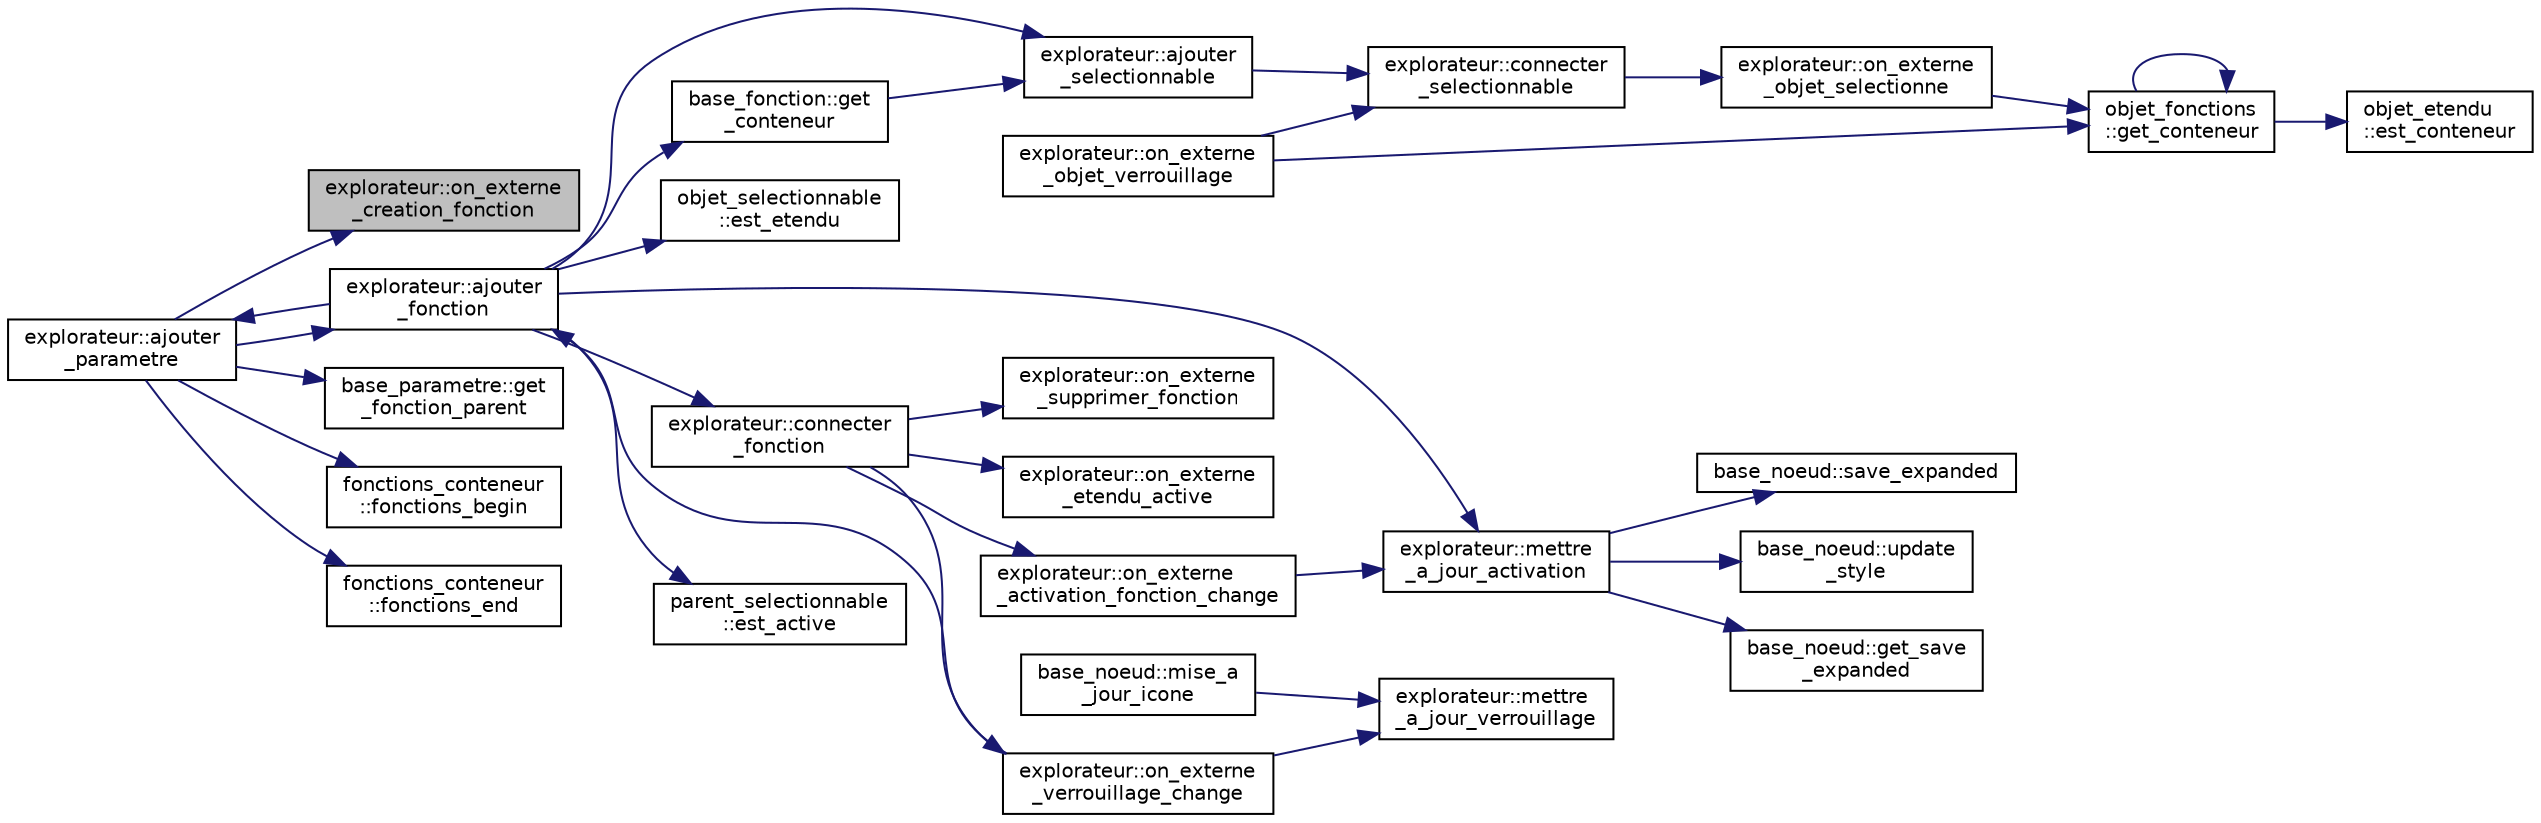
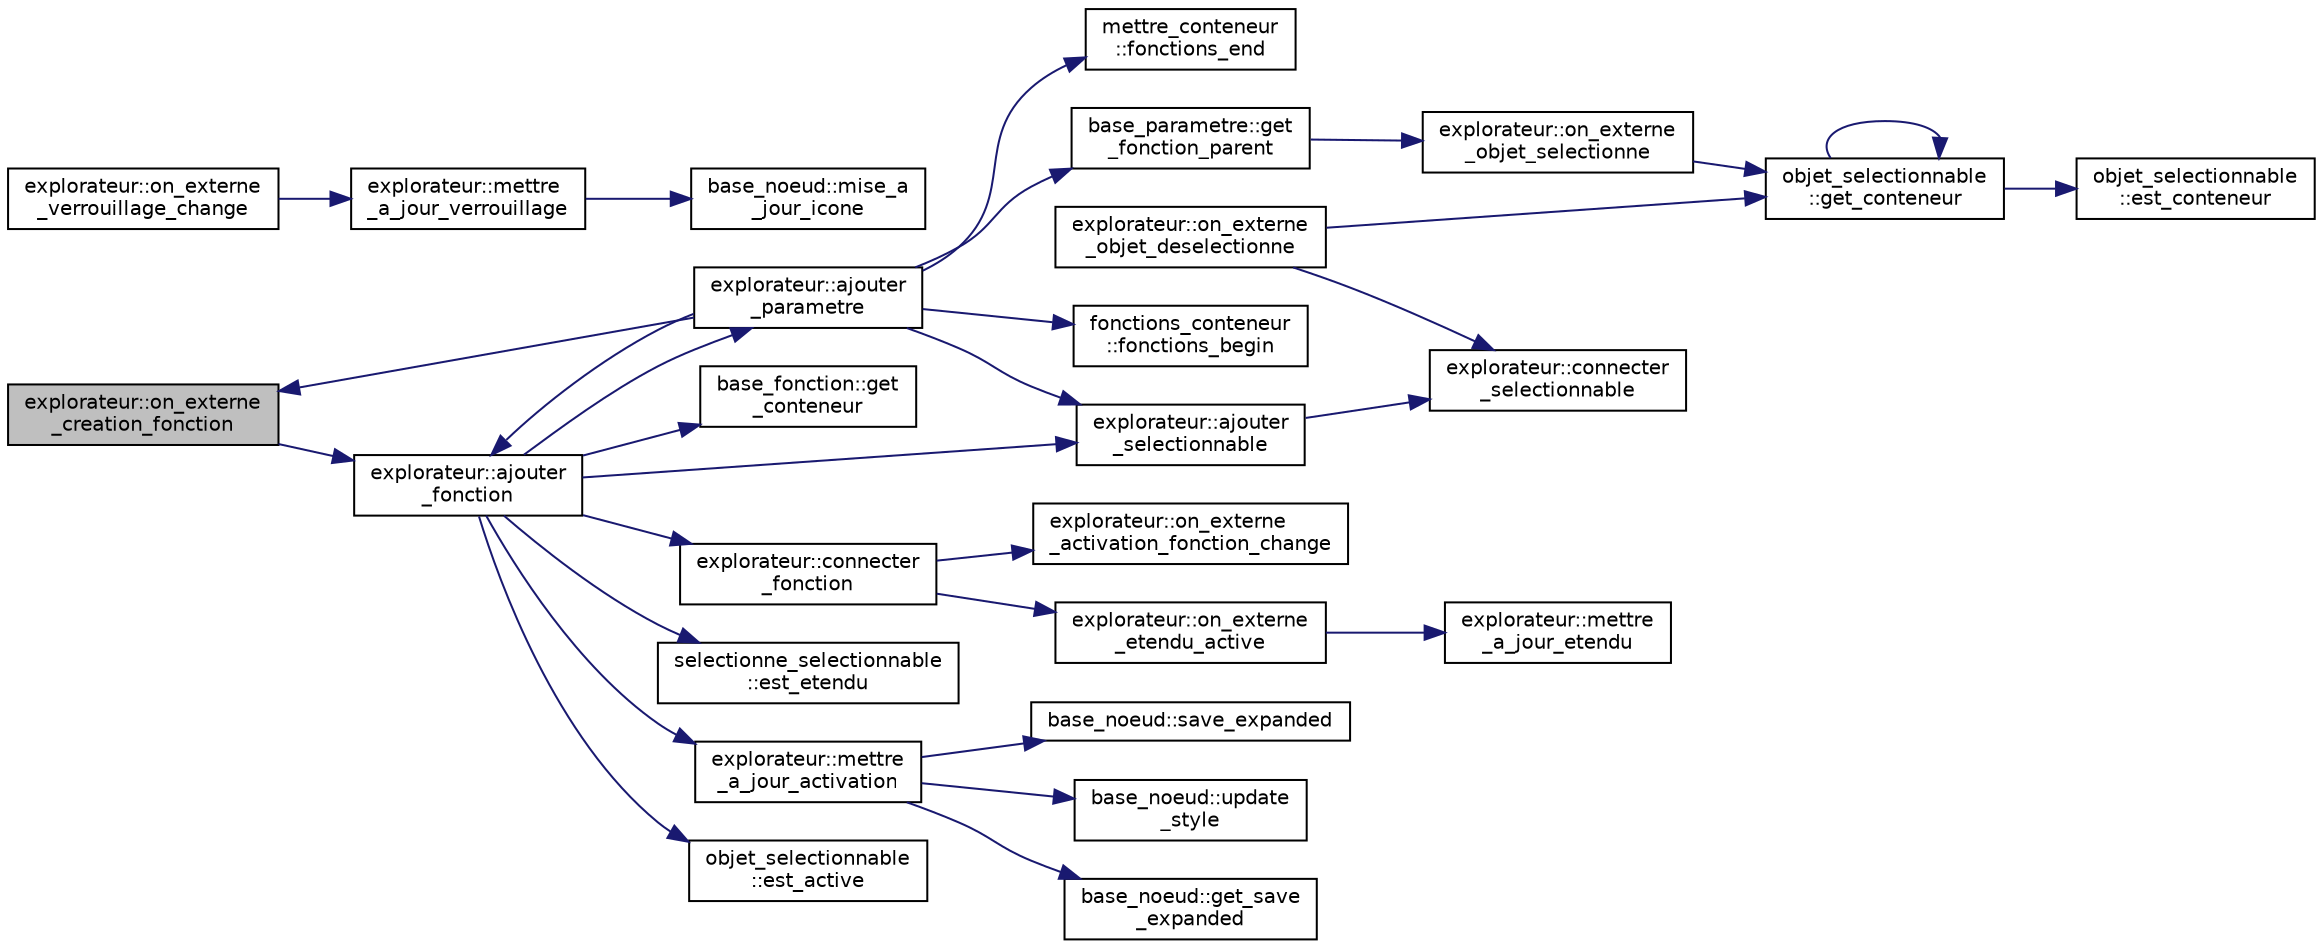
(1663, 77) -> (1356, 140)
(946, 91) -> (985, 361)
(2182, 122) -> (1885, 189)
(2440, 122) -> (2196, 189)
(1138, 166) -> (1191, 237)
(780, 211) -> (808, 673)
(1138, 388) -> none
(807, 524) -> (306, 450)
(1329, 573) -> none
(941, 582) -> none
(444, 596) -> (1191, 39)
(780, 614) -> (808, 871)
none -> (1558, 633)
(1307, 696) -> (628, 199)
